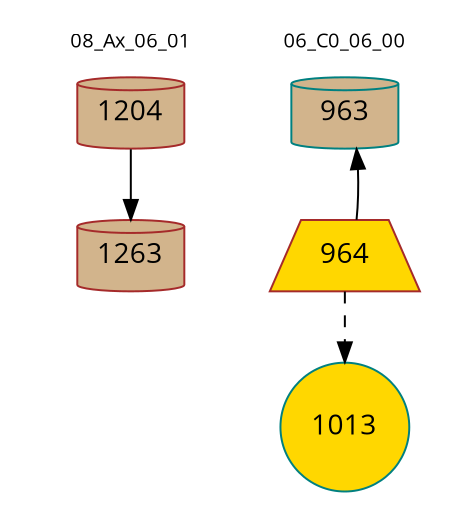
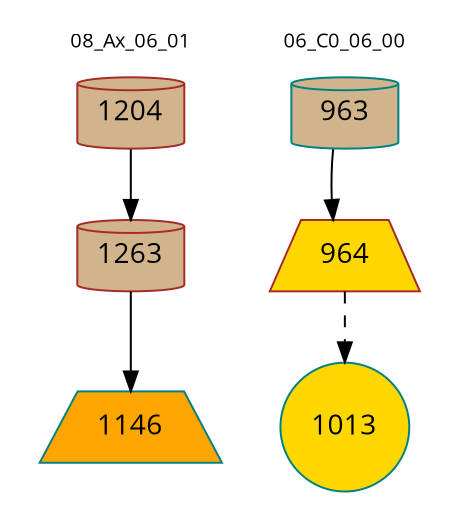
(358, 194) -> (332, 175)
none -> (131, 427)
